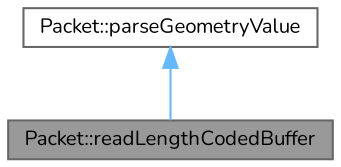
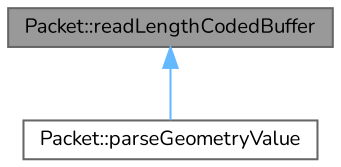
(170, 94) -> (170, 94)
